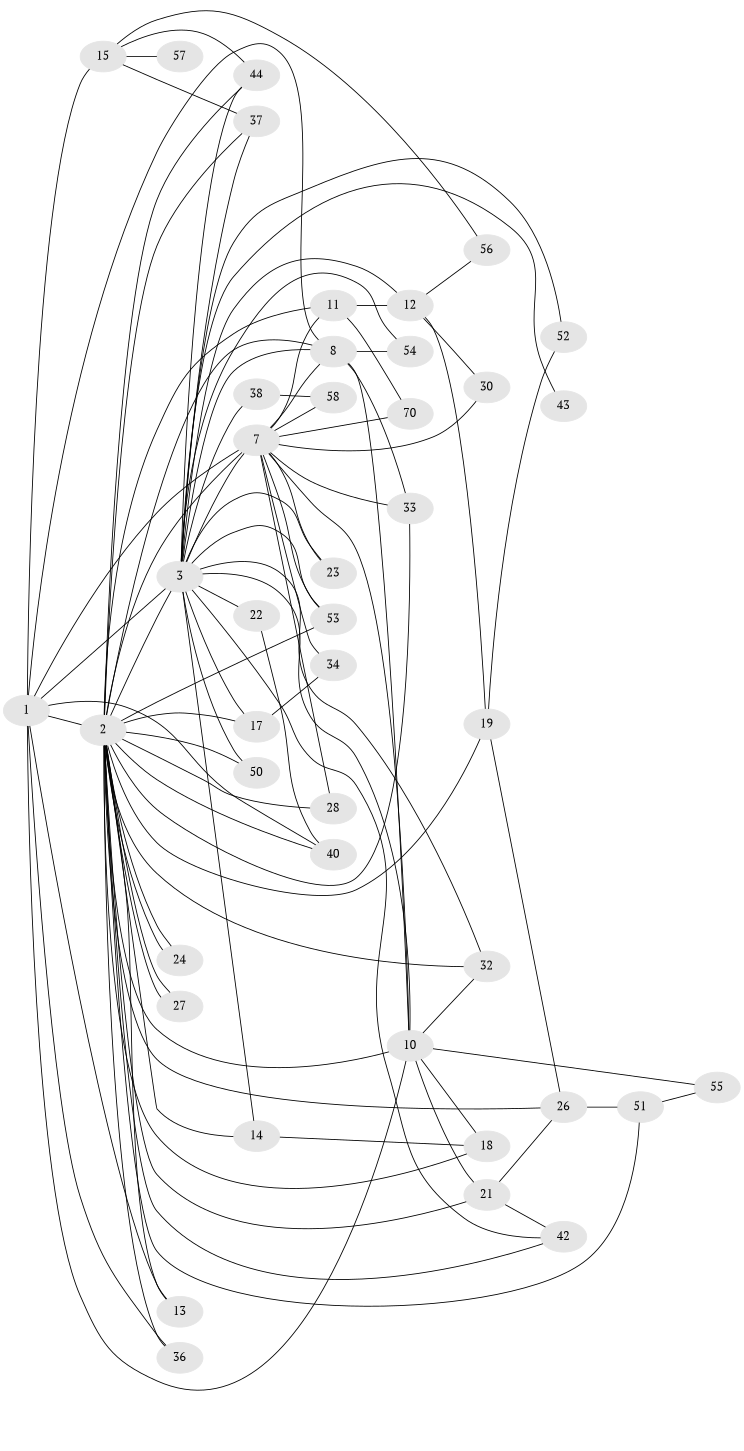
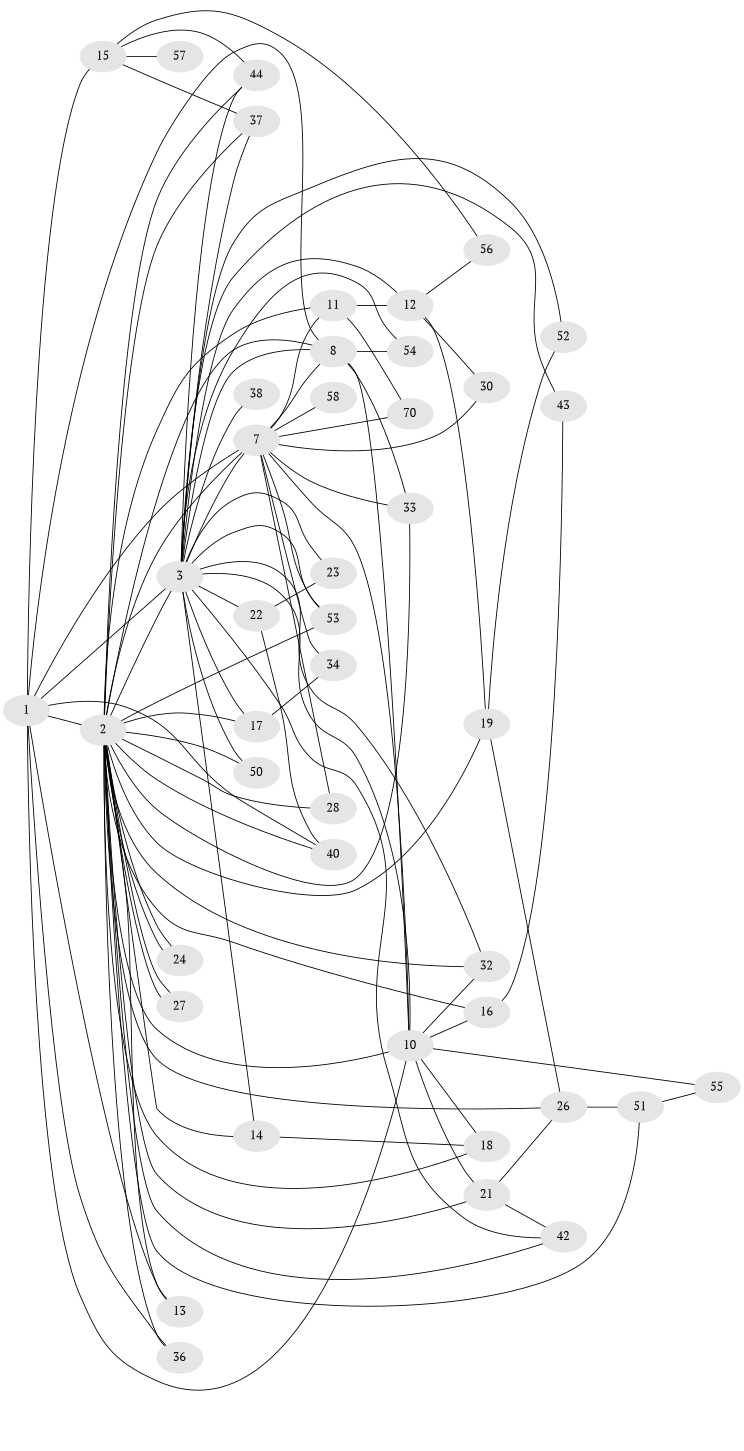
(301, 396) -> none
(294, 504) -> (301, 591)
none -> (487, 1012)
